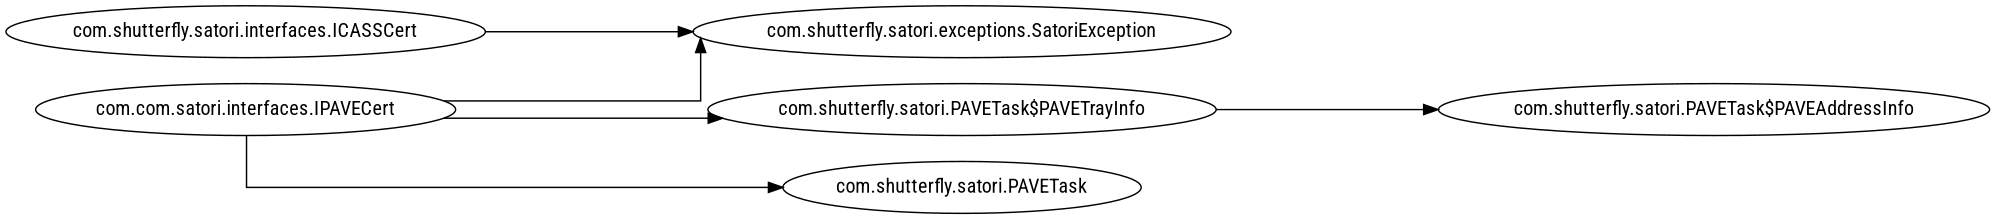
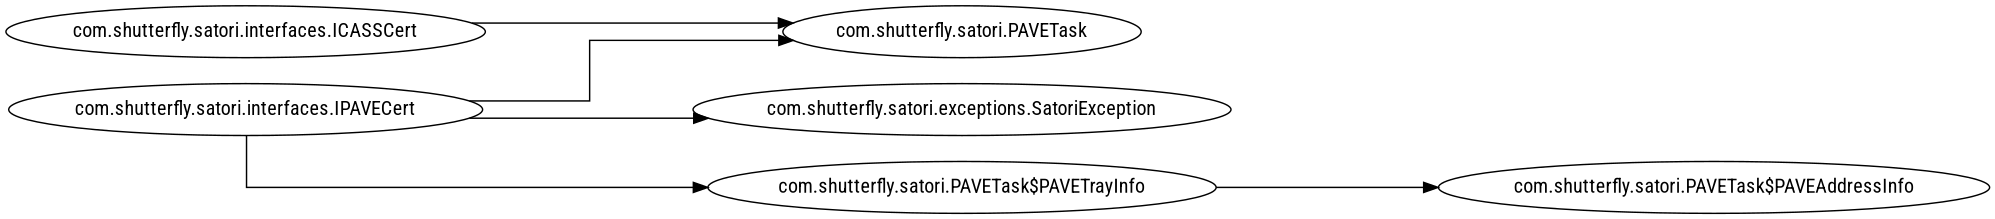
(582, 32) -> (625, 23)
(246, 110) -> (246, 110)
